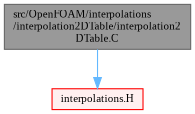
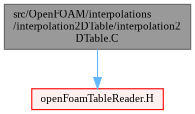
(98, 99) -> (98, 99)
